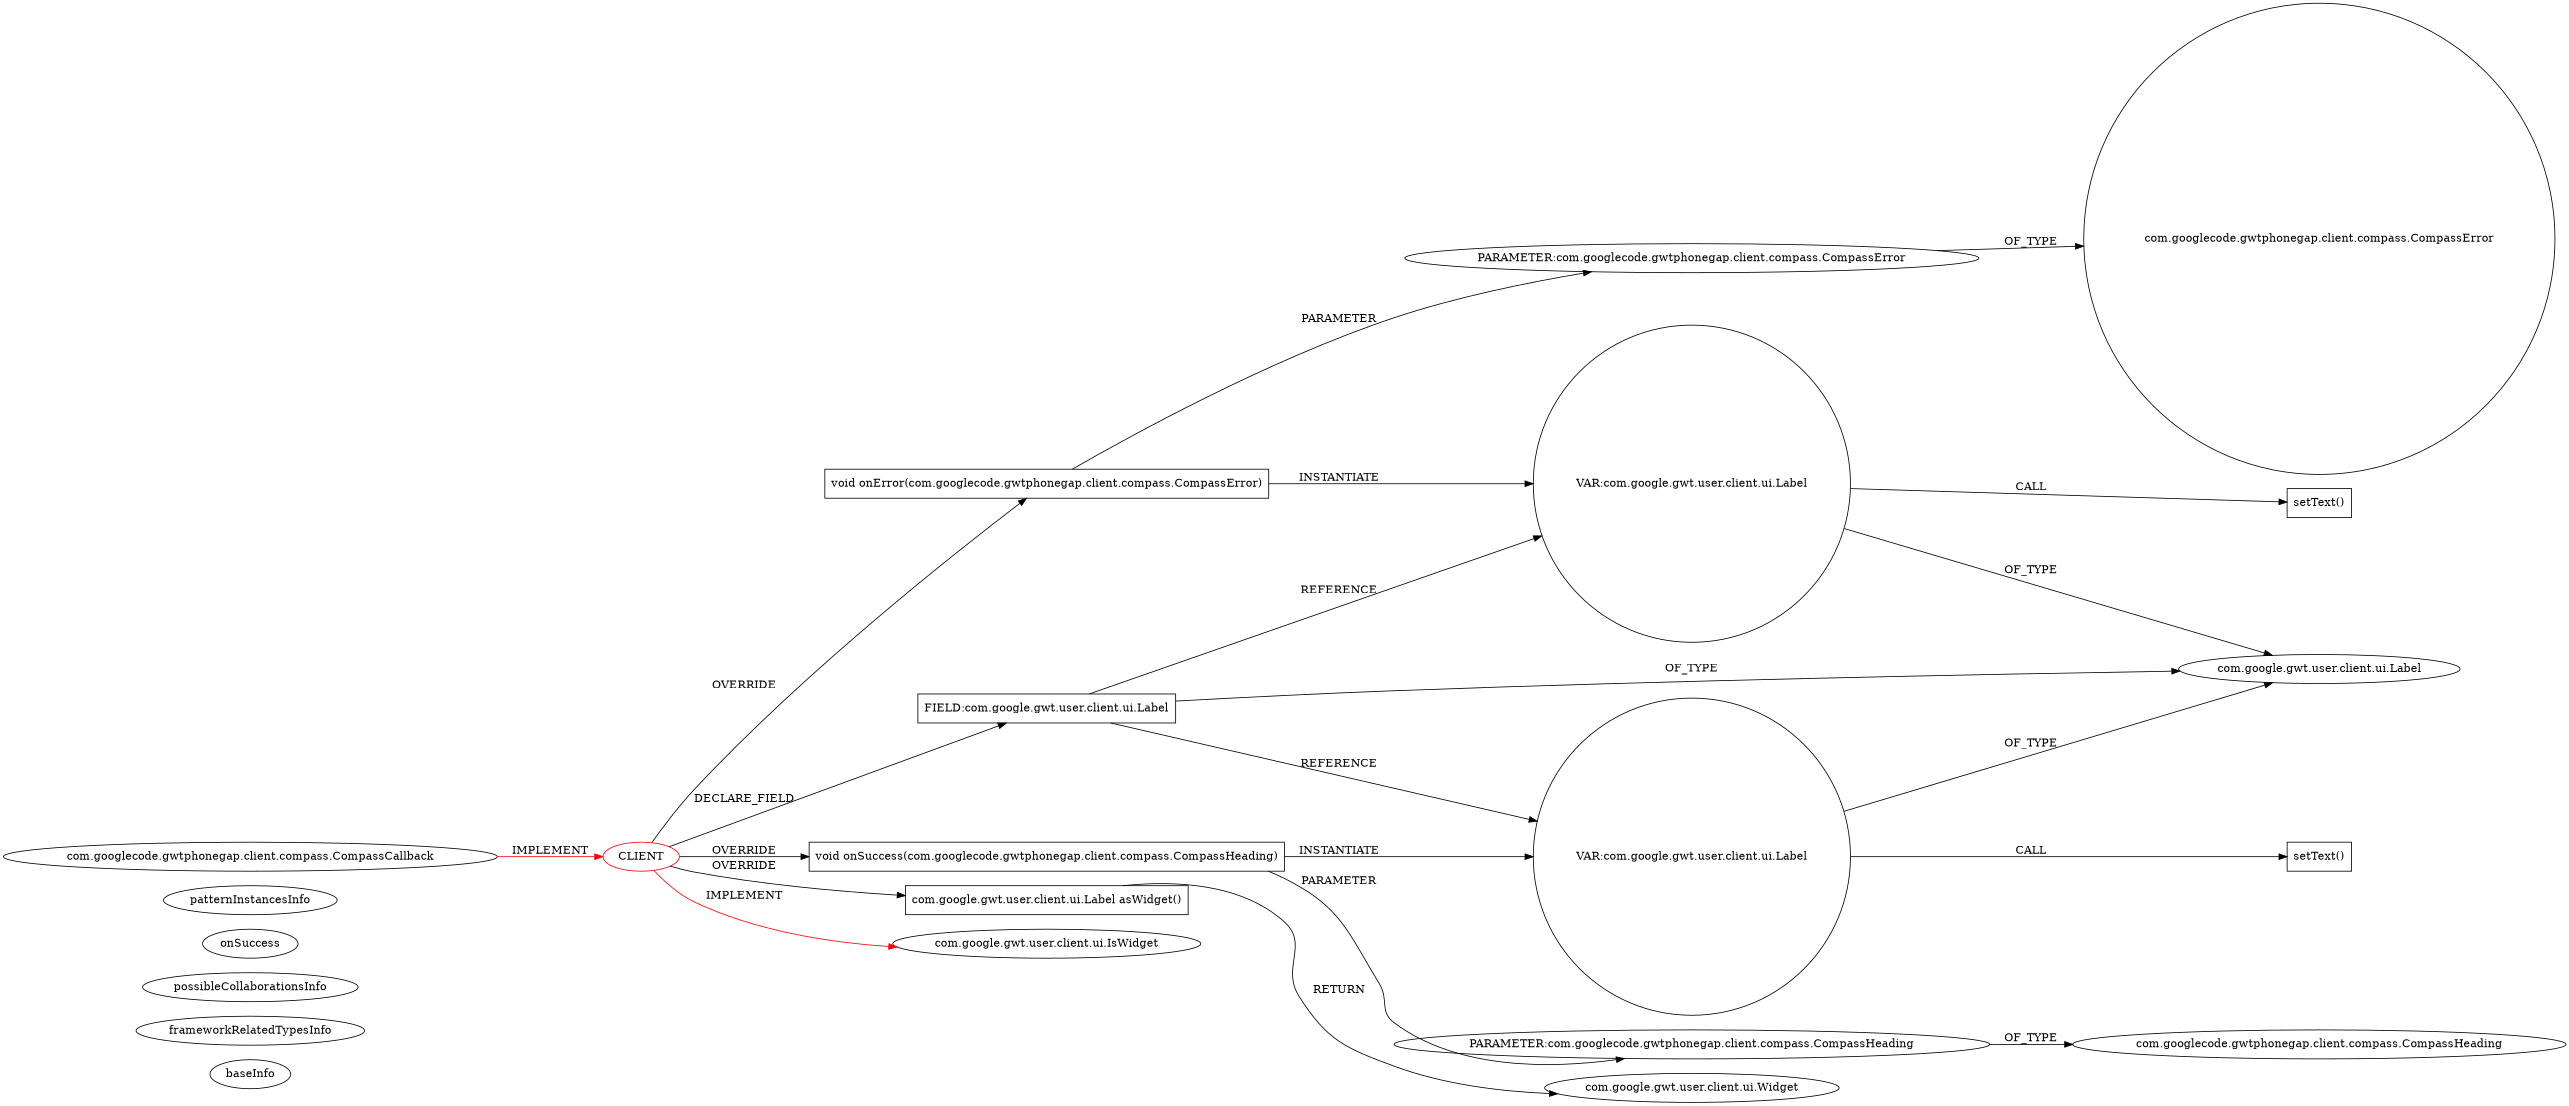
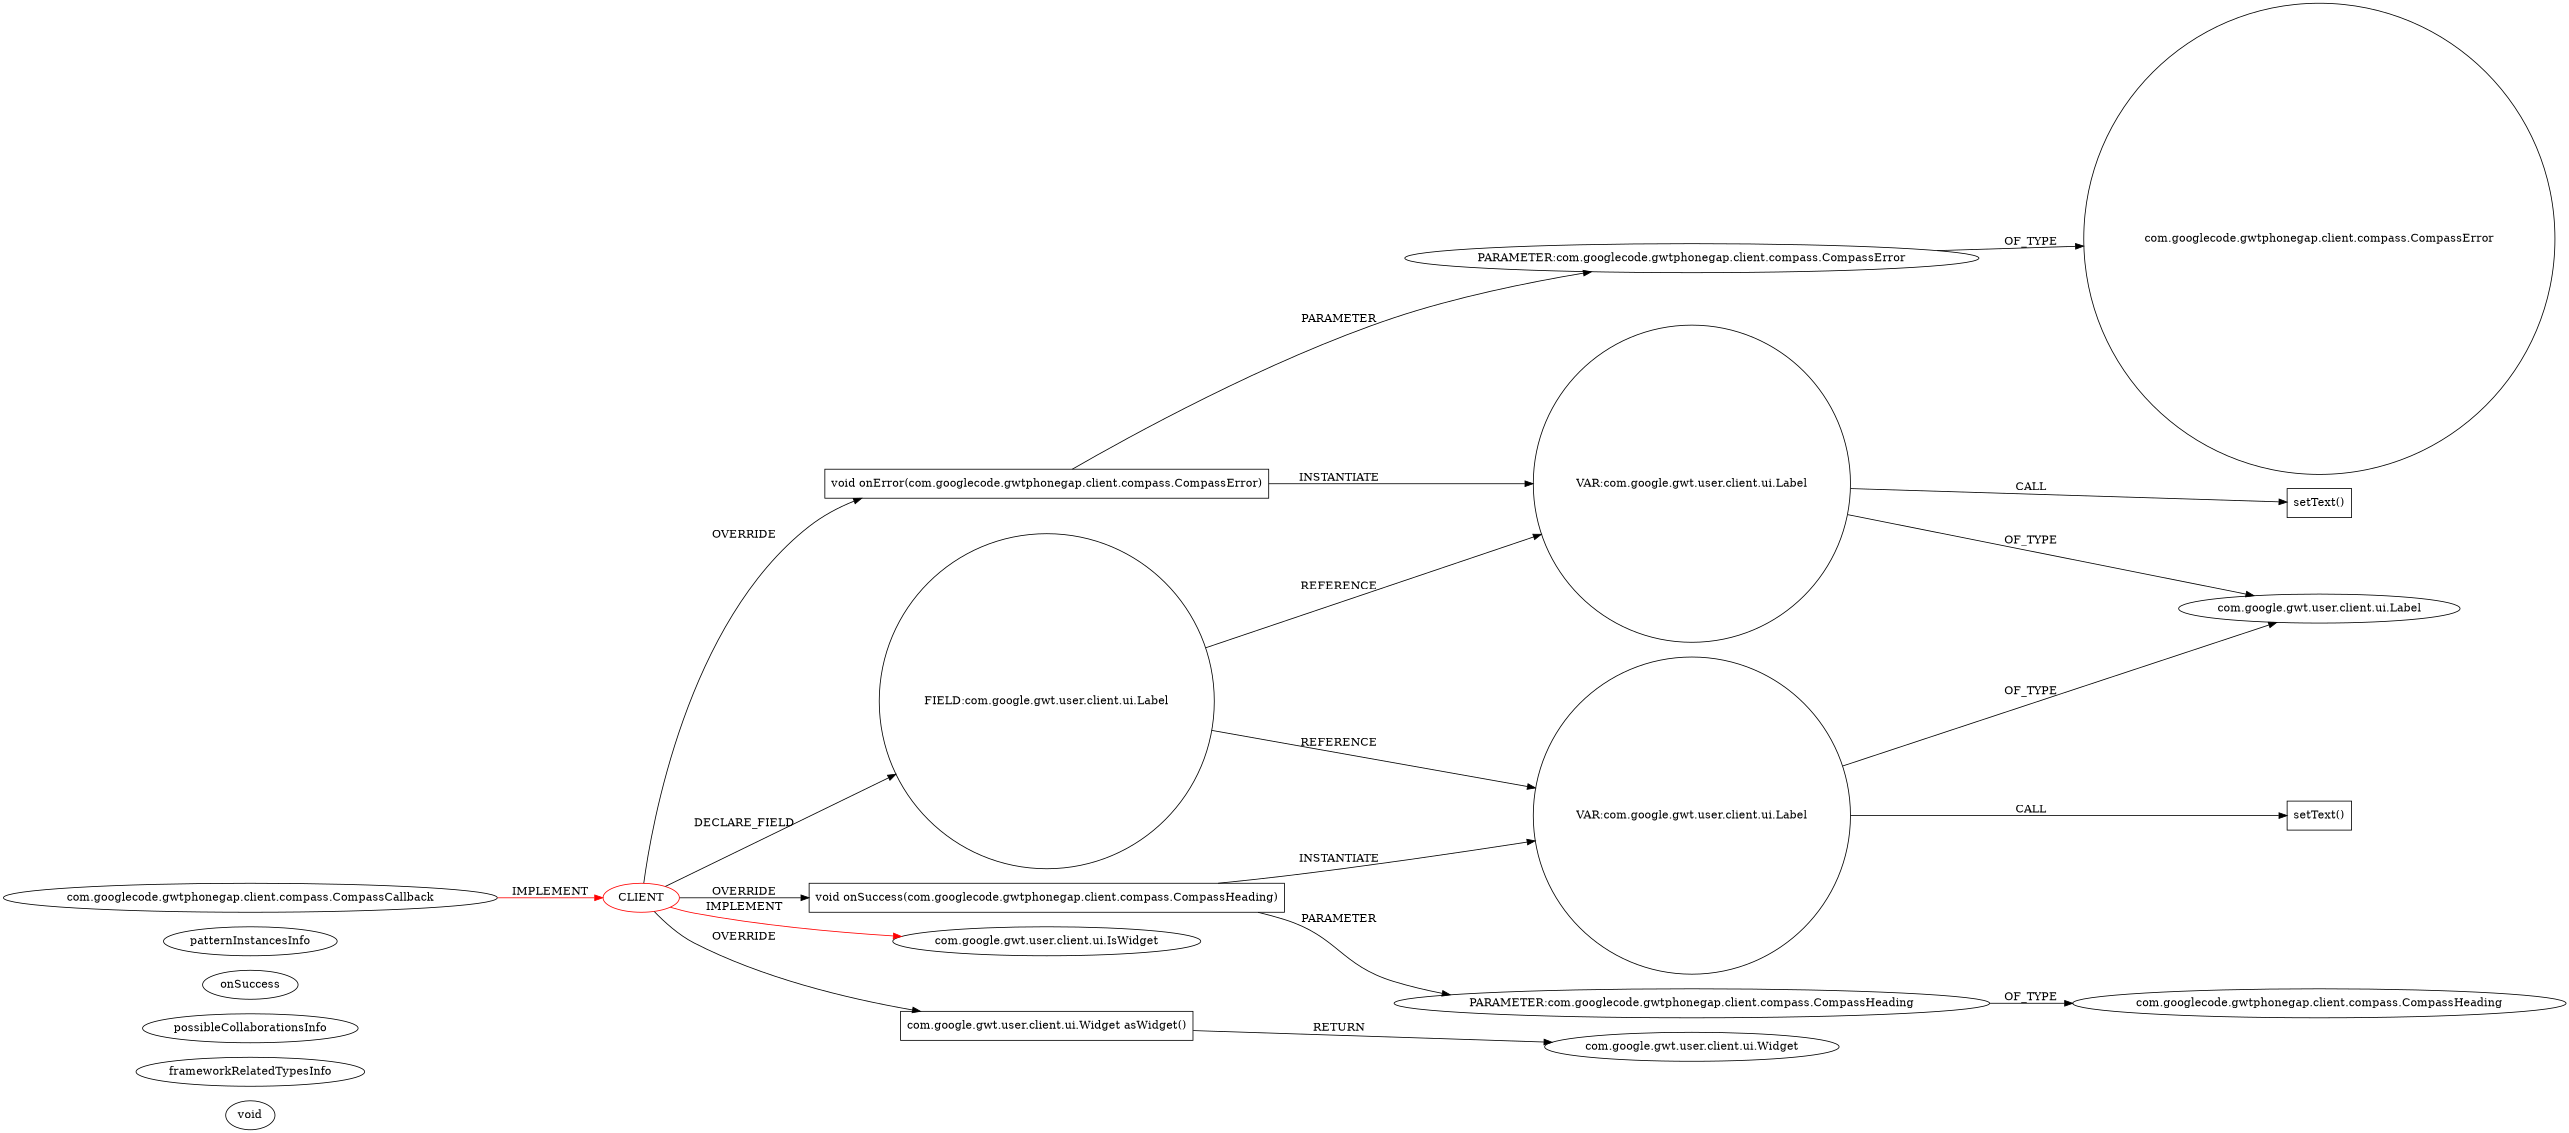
(1674, 682) -> none
(1047, 708) -> (1047, 701)
(1047, 900) -> (1047, 1026)
(250, 1074) -> (250, 1115)
